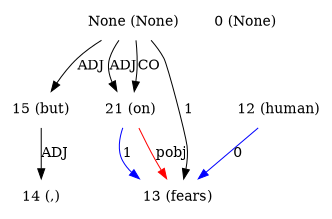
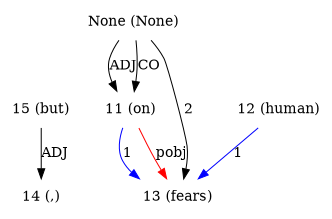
(245, 22) -> none
(77, 59) -> none
(131, 110) -> (131, 110)
(189, 110) -> (189, 110)
(238, 153) -> (238, 153)
